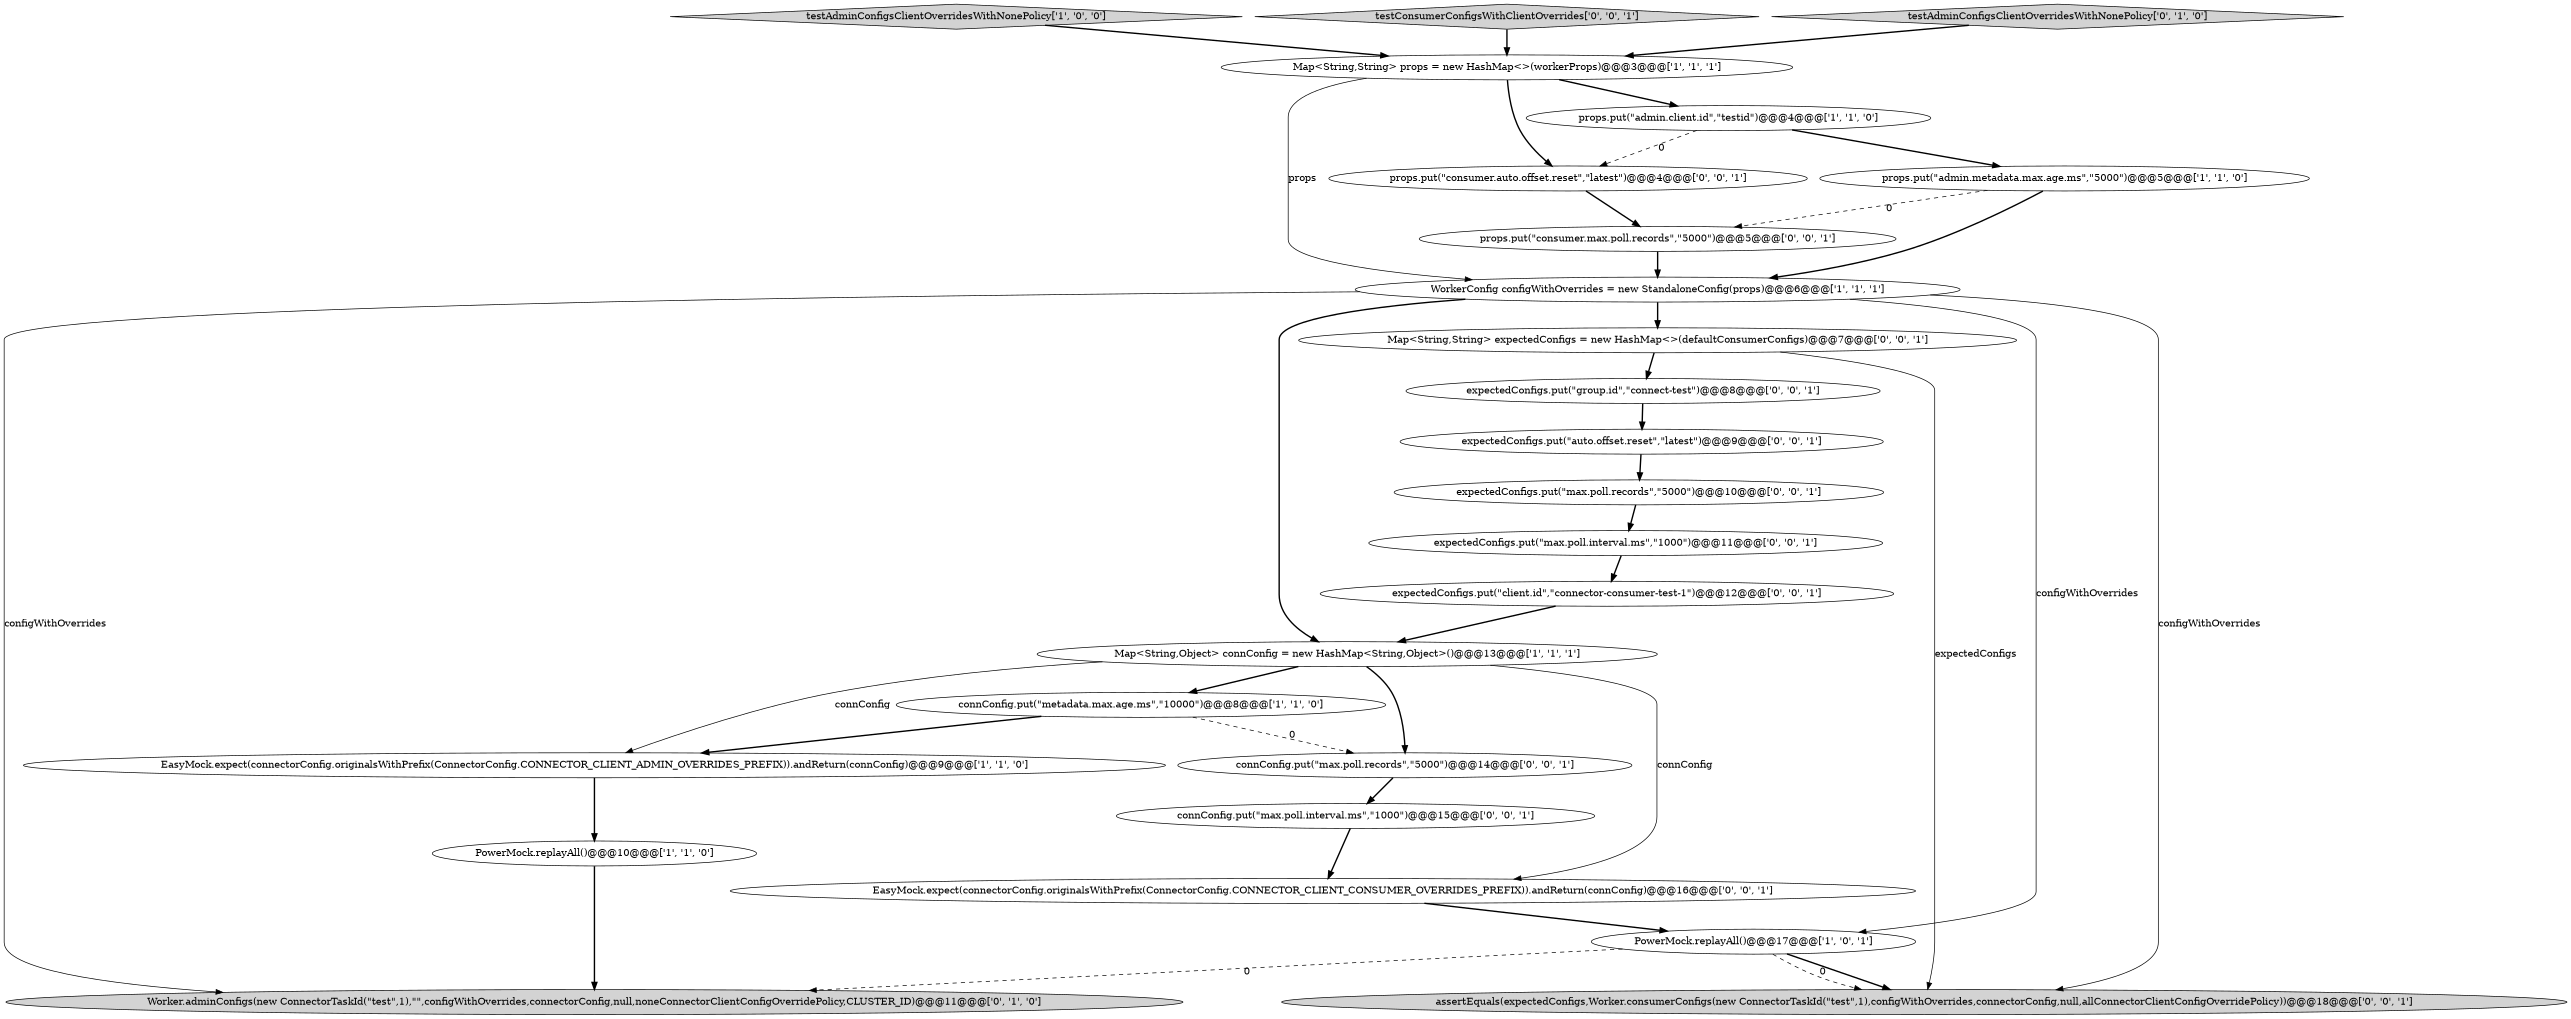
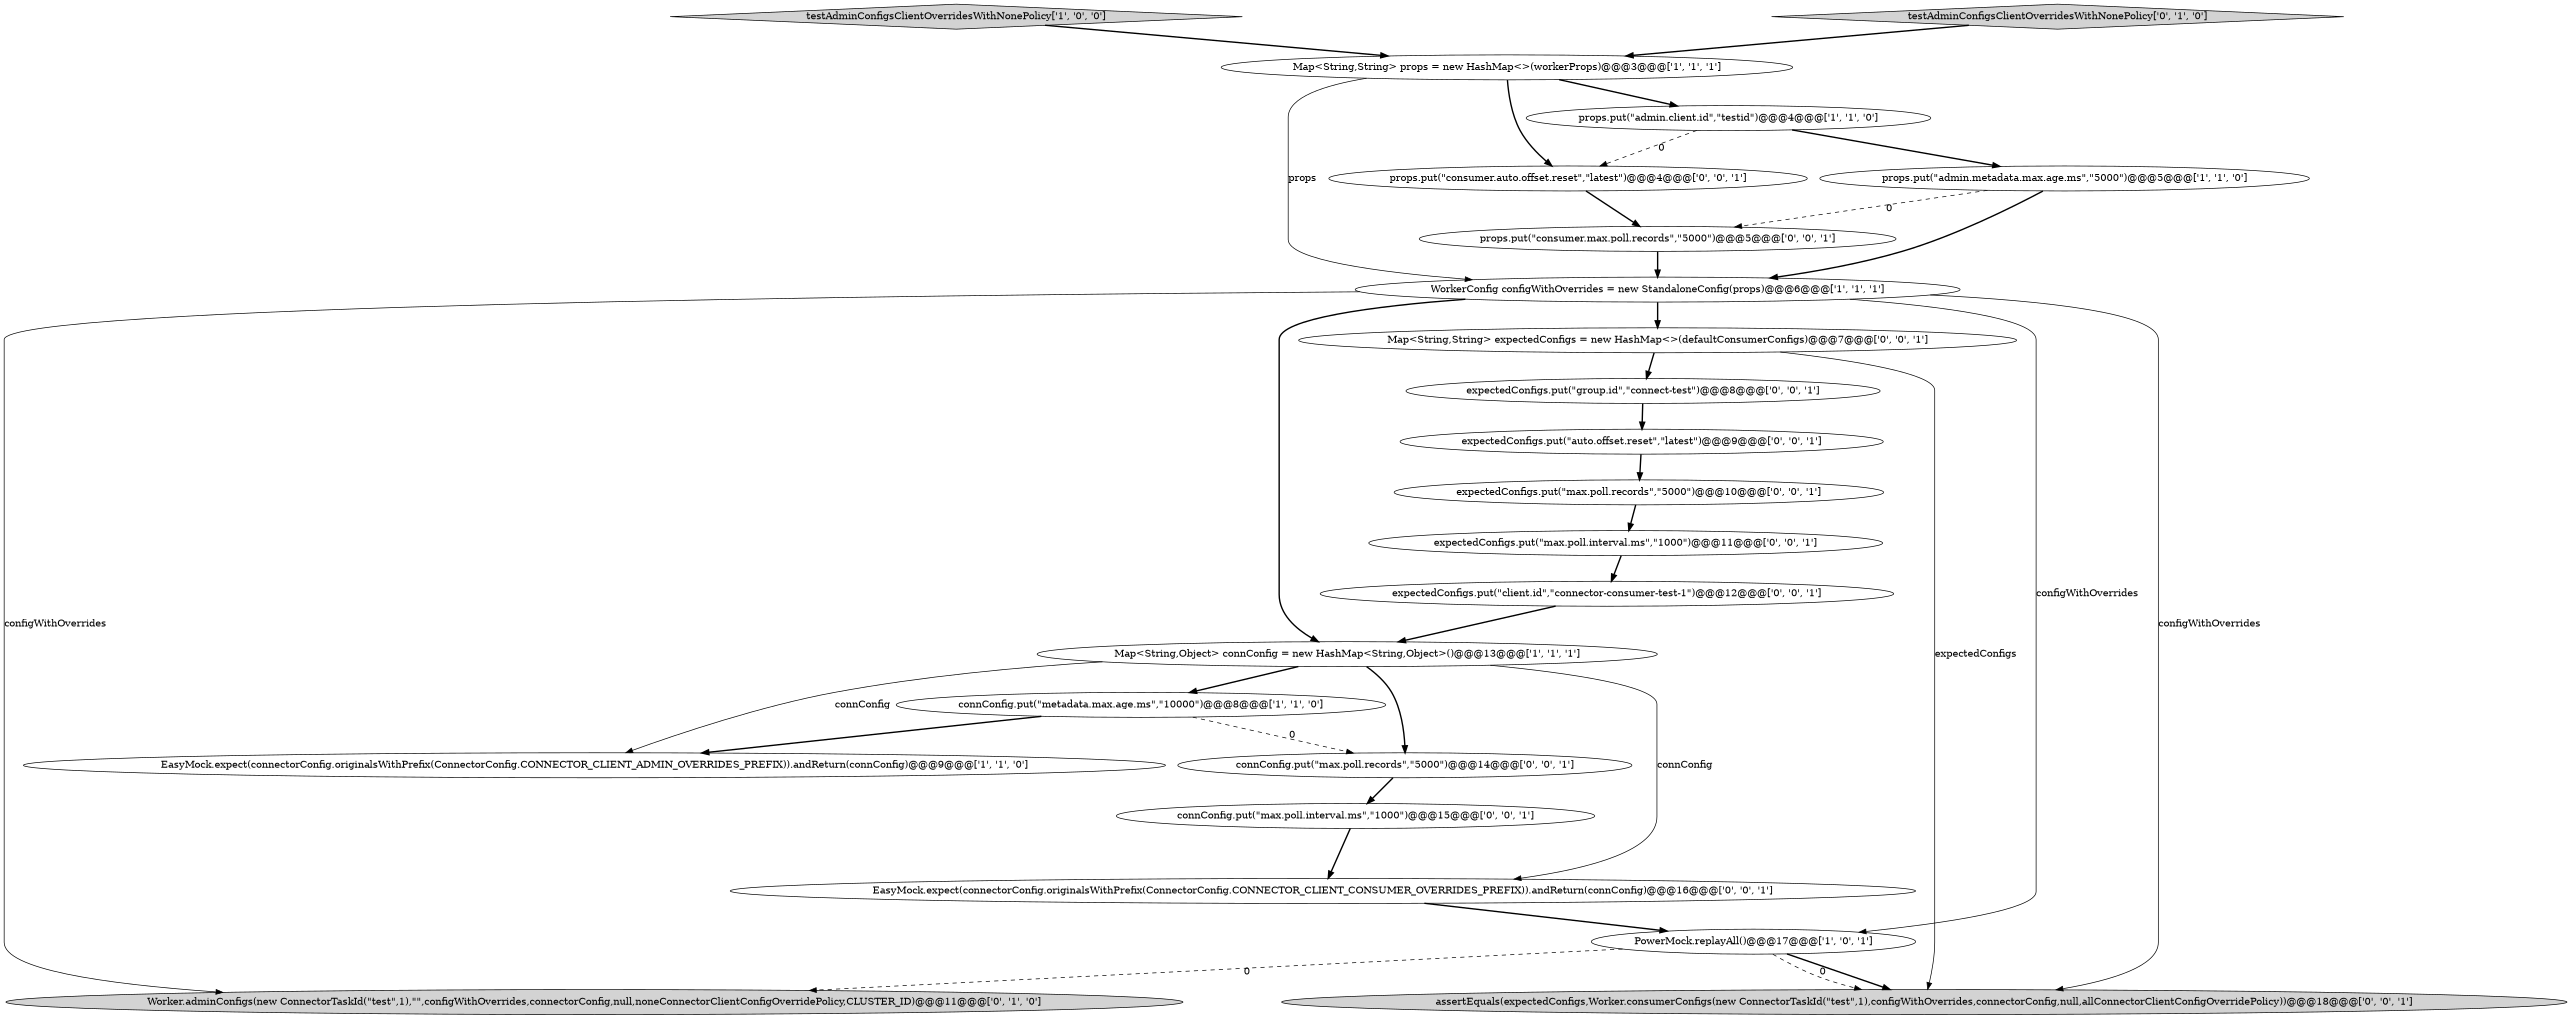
(1507, 17) -> none
(594, 853) -> none
